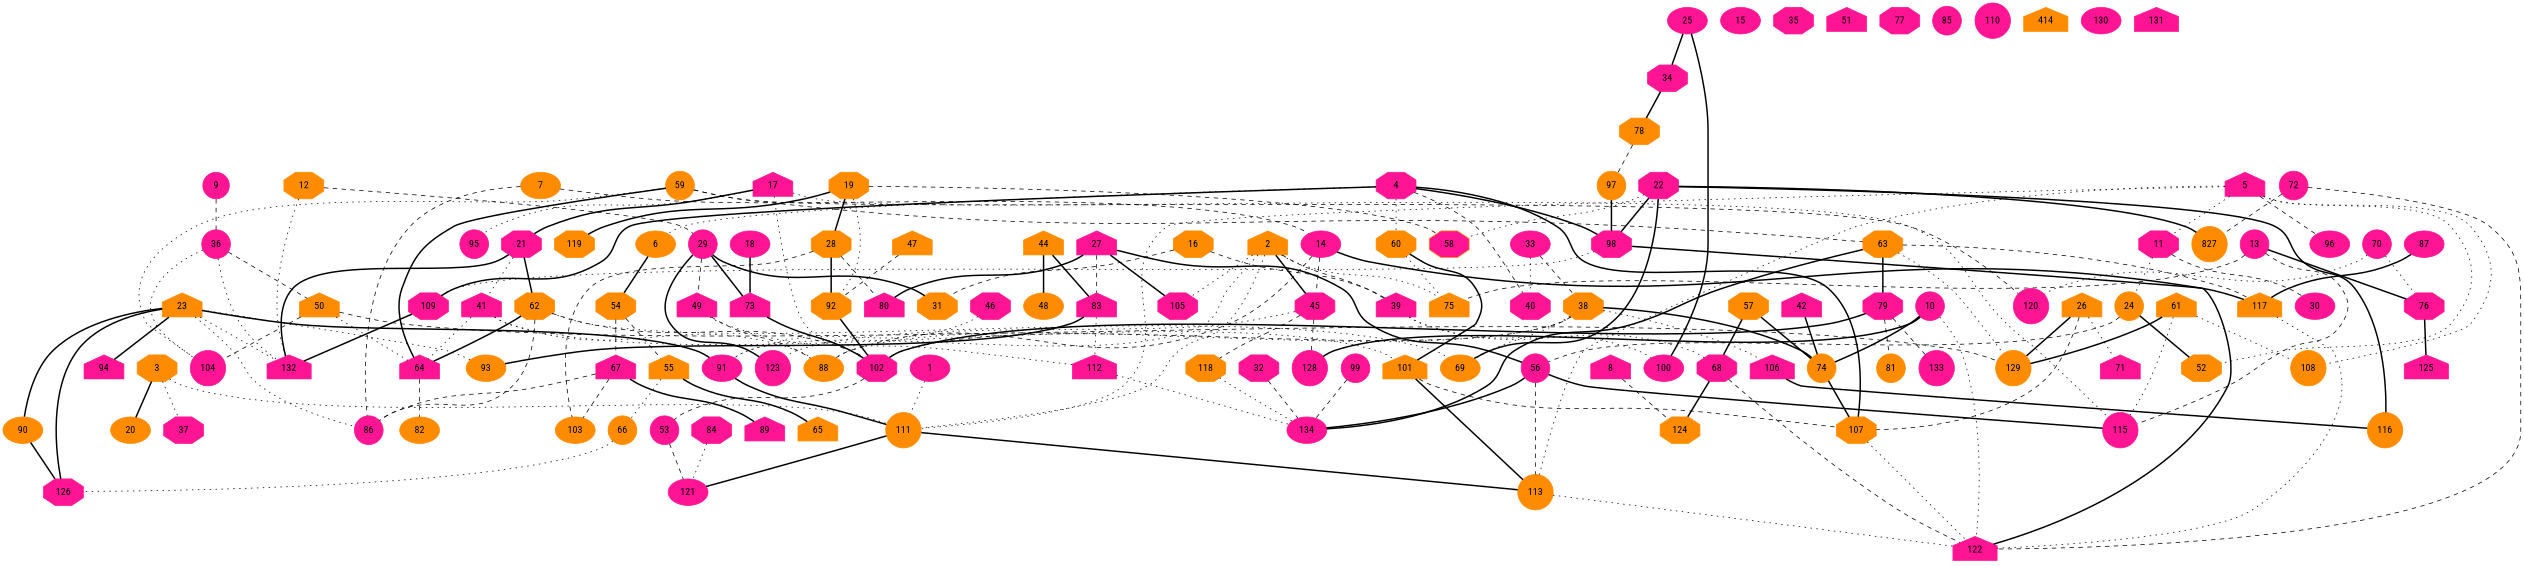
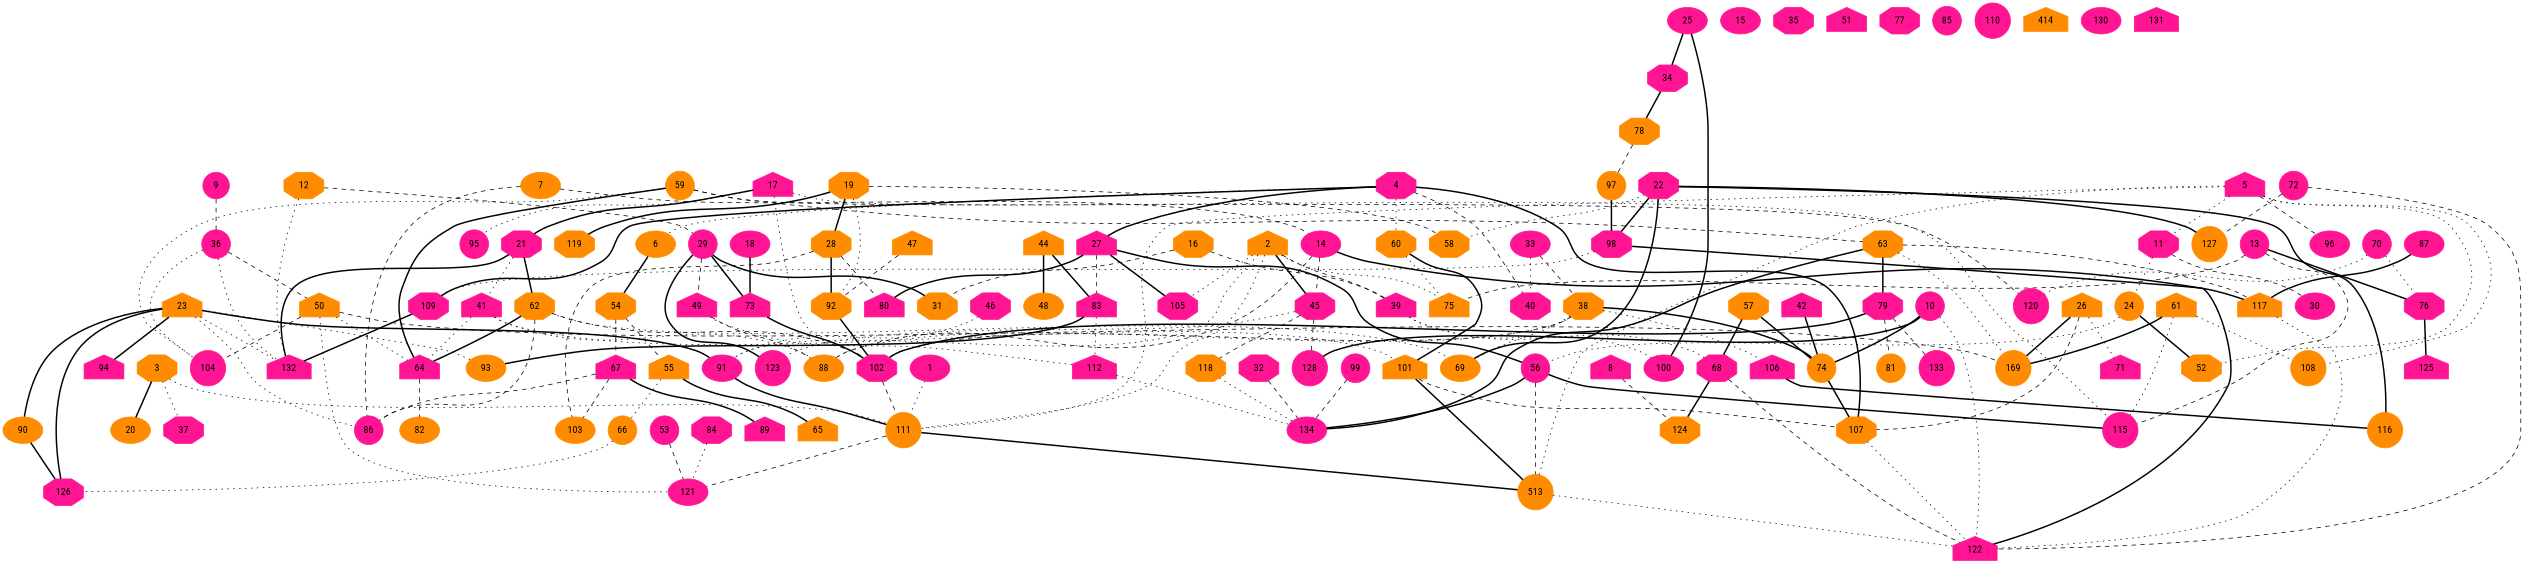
(1508, 205) -> (1260, 197)
(1449, 244) -> (1449, 244)
(2210, 244) -> (2210, 244)
(1835, 344) -> (1835, 344)
(2013, 368) -> (2013, 368)
(764, 398) -> (889, 398)
(796, 461) -> (796, 461)
none -> (449, 480)
(1535, 492) -> (1535, 492)
